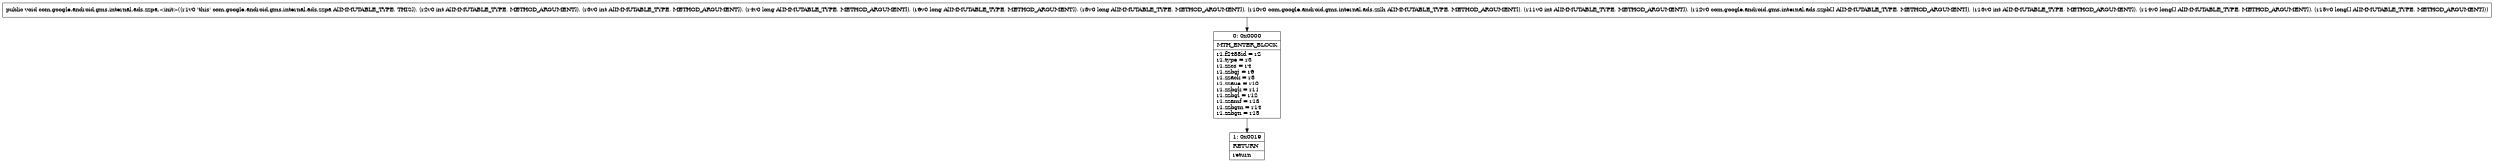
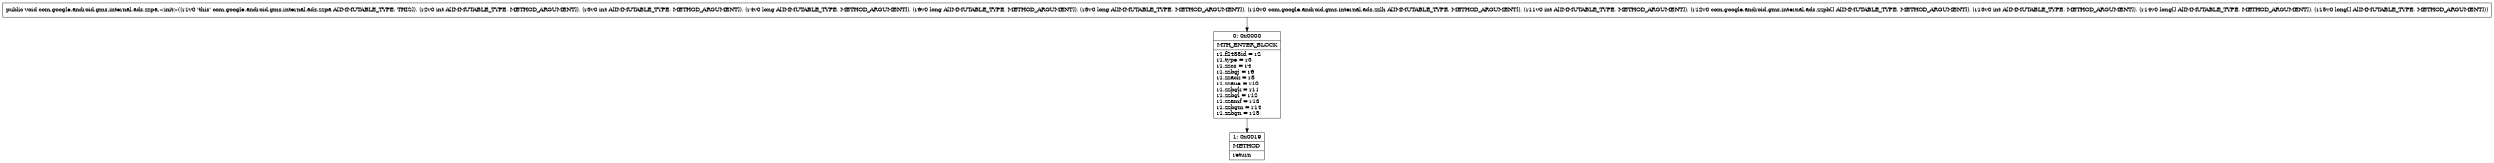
(1246, 146) -> (1246, 146)
